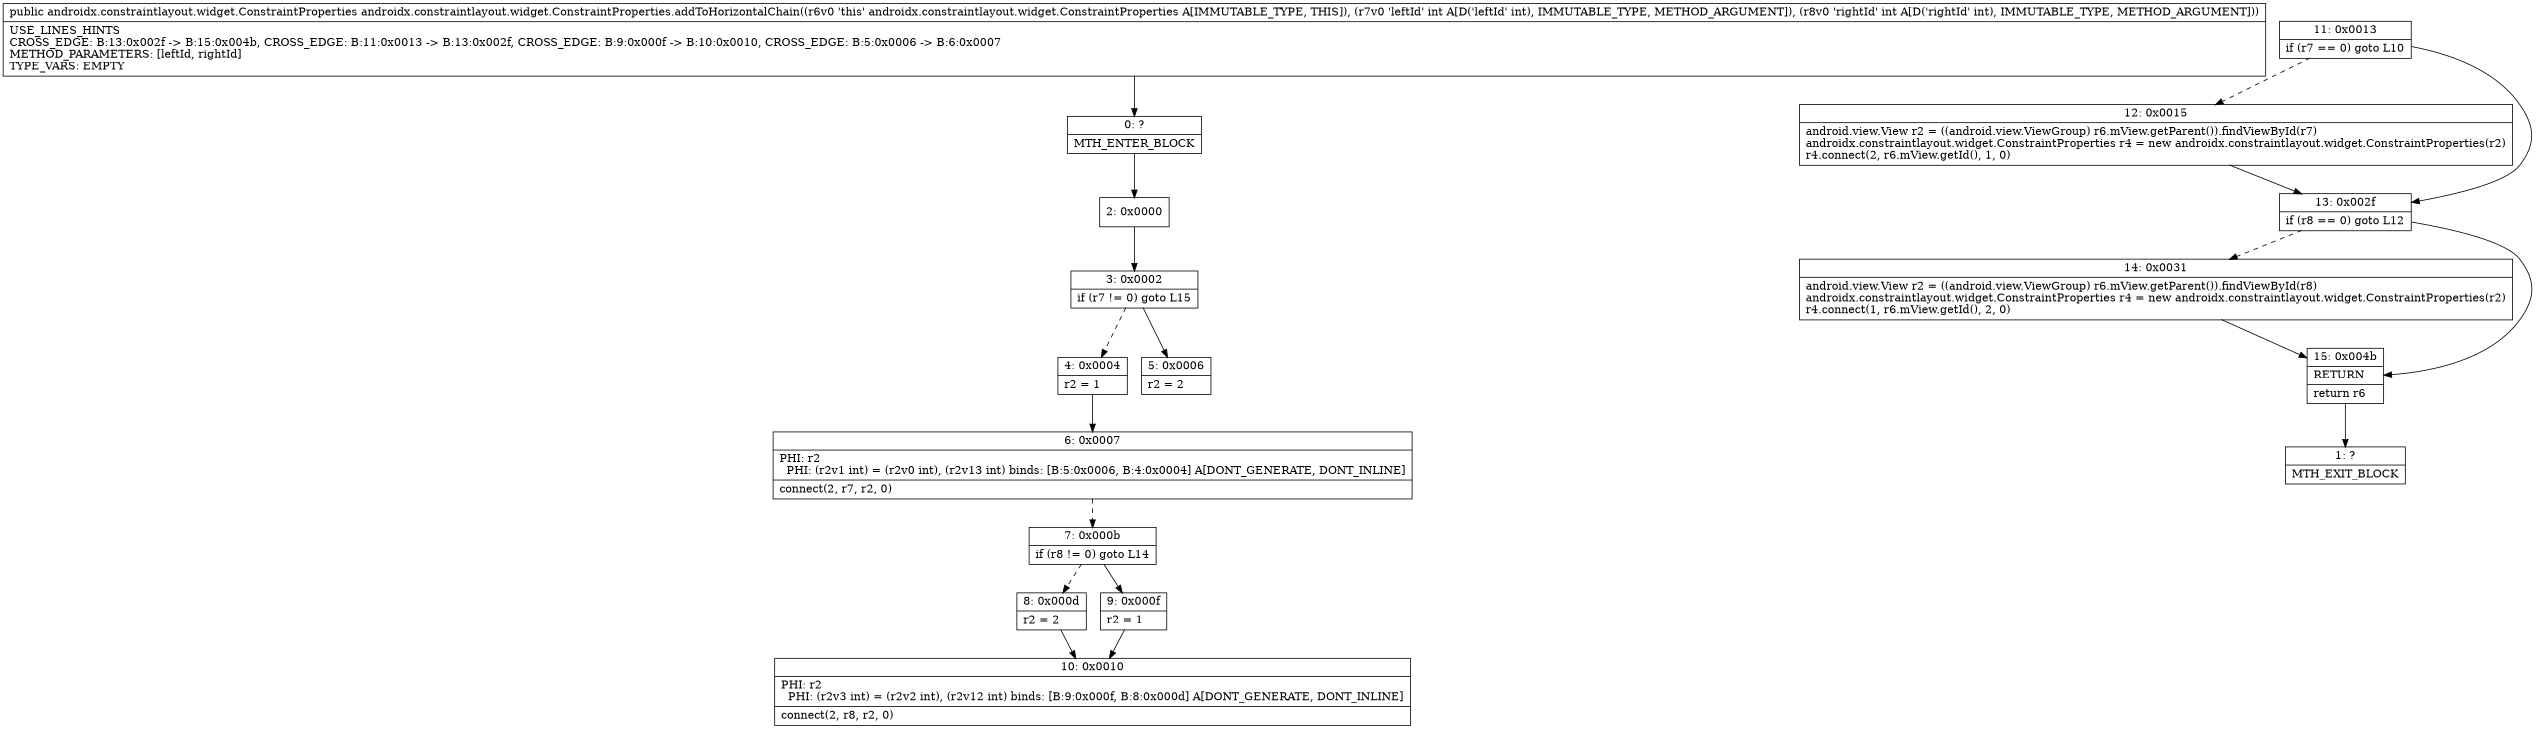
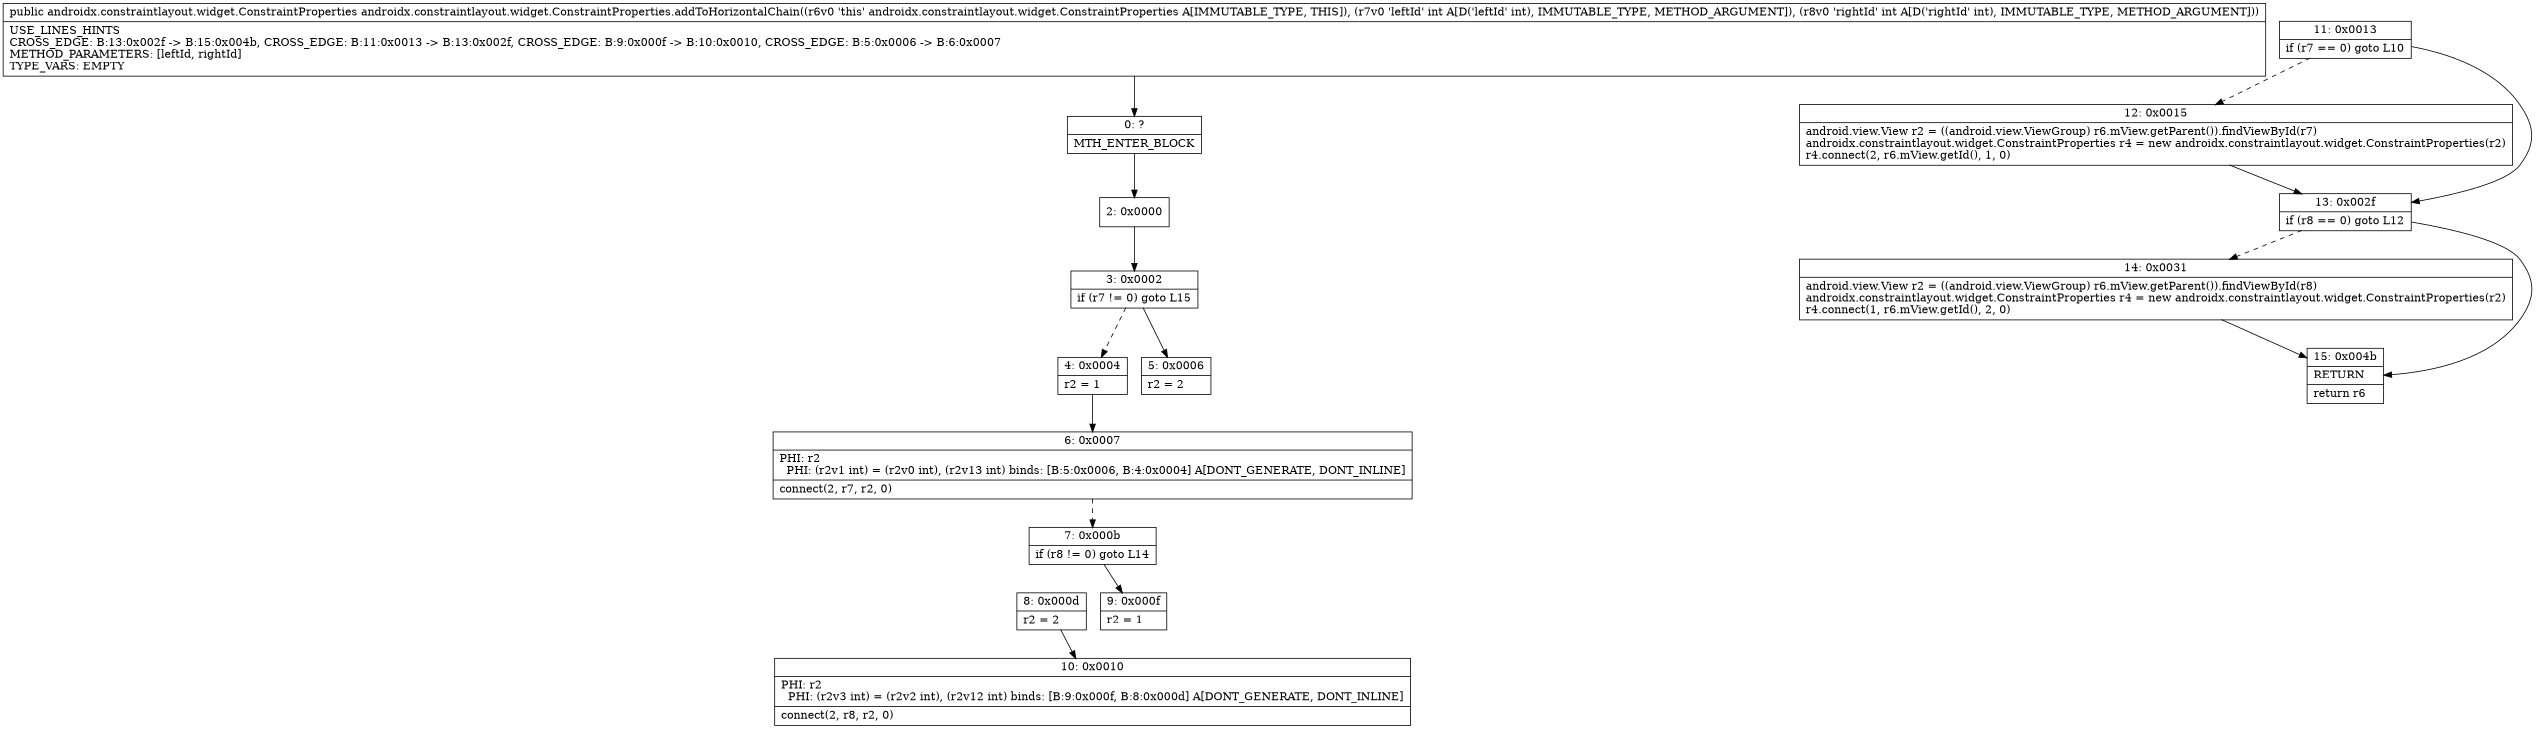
(2345, 465) -> none
(1074, 575) -> none
(1119, 641) -> none
